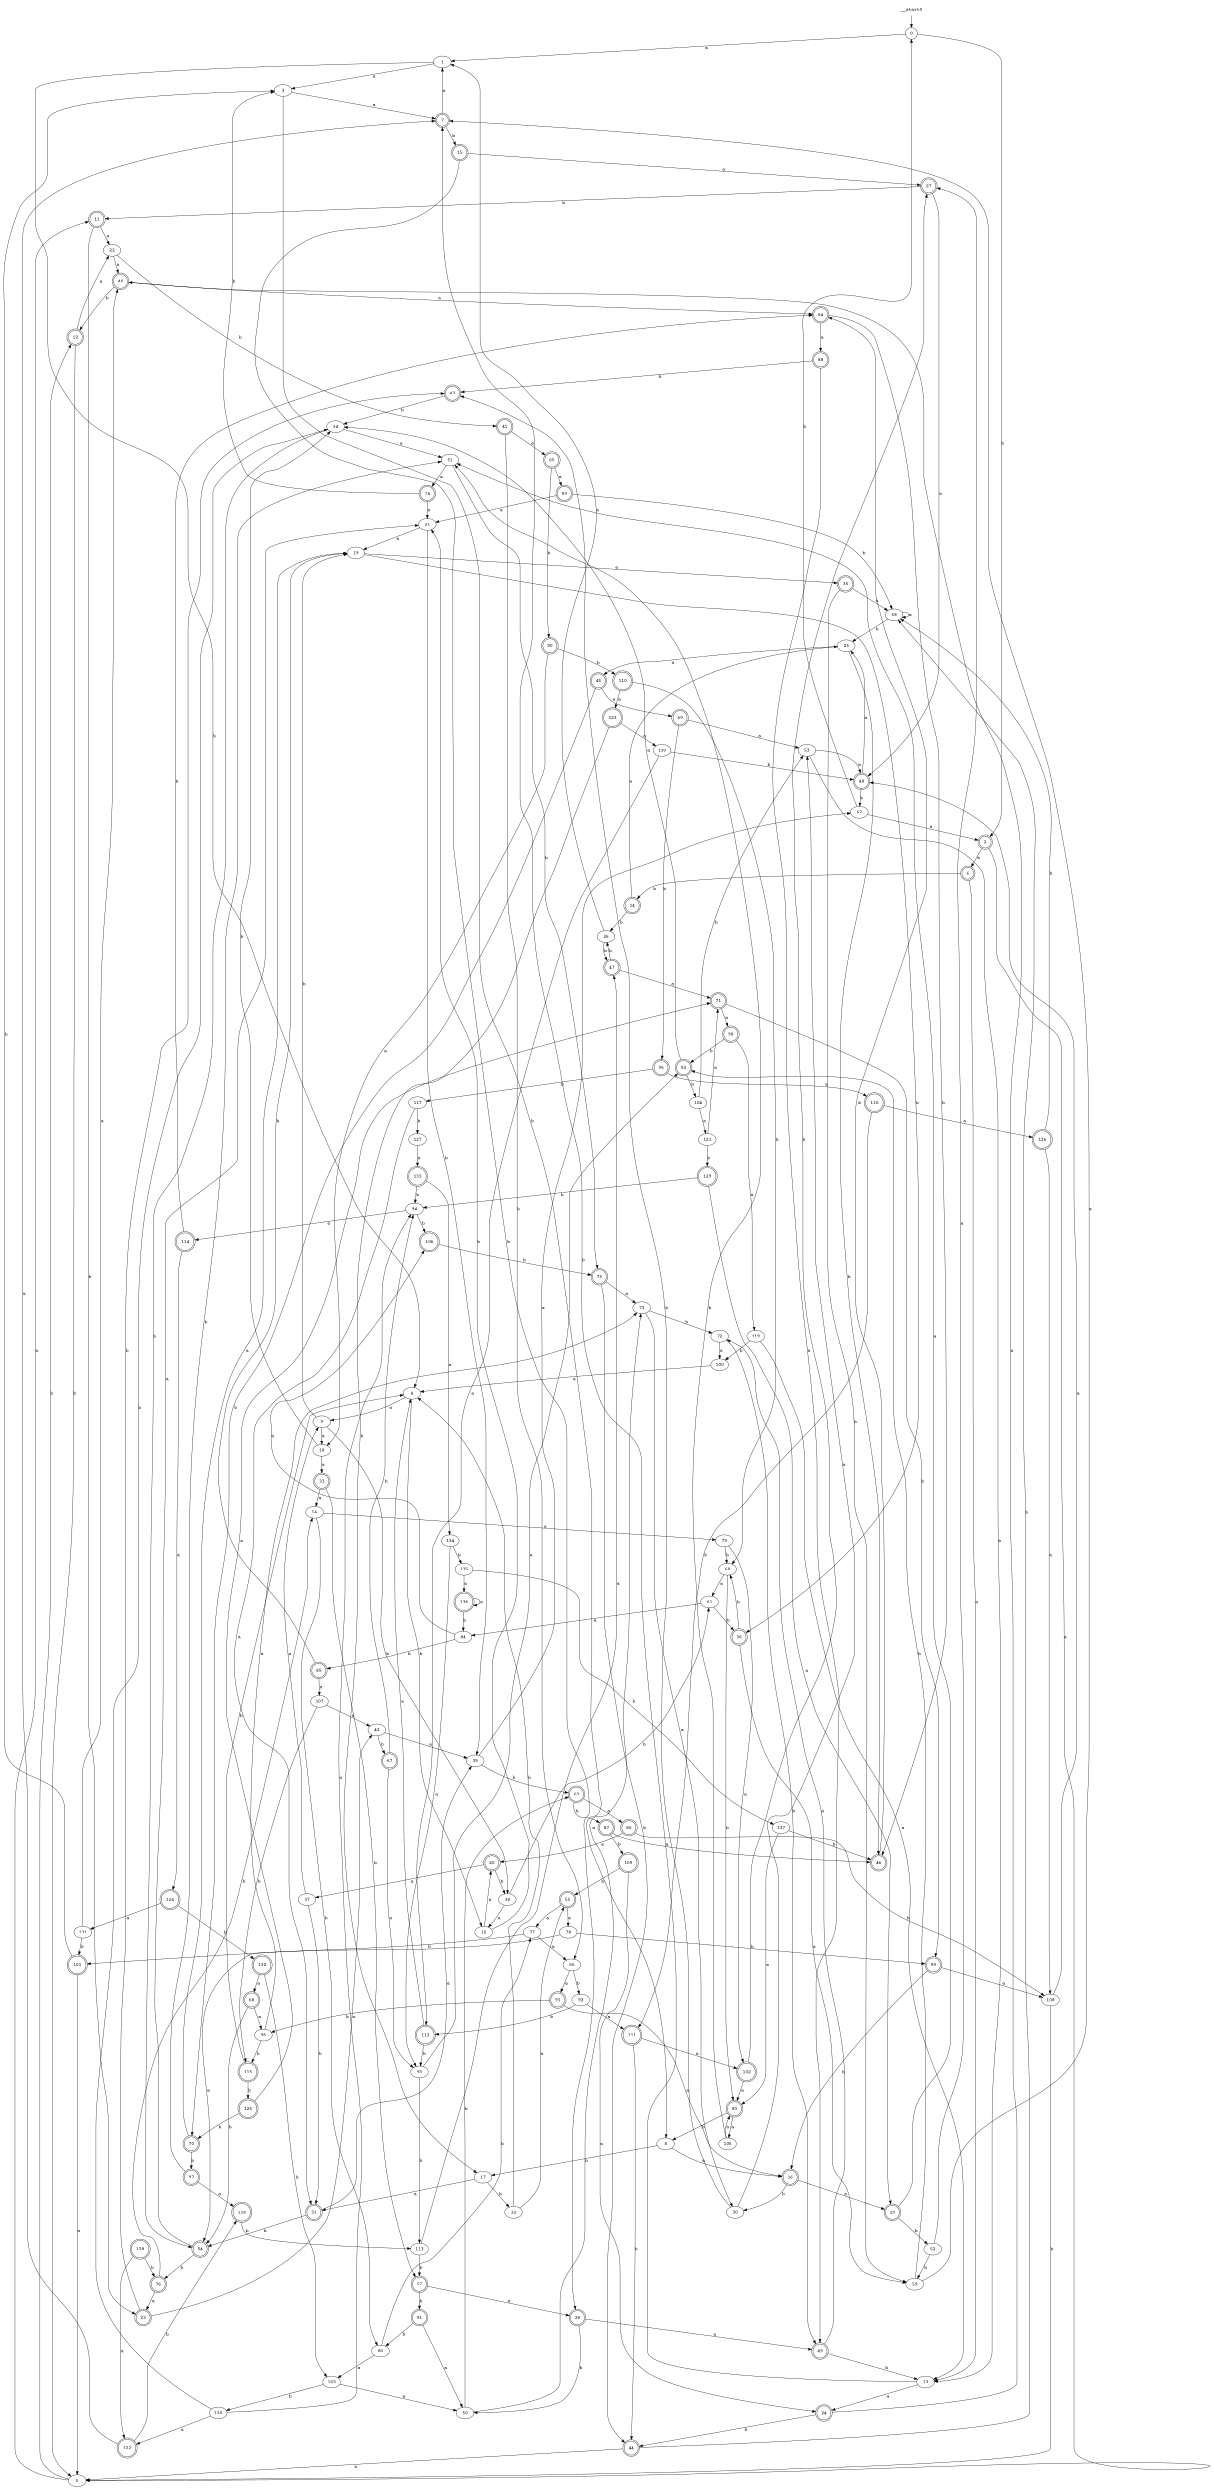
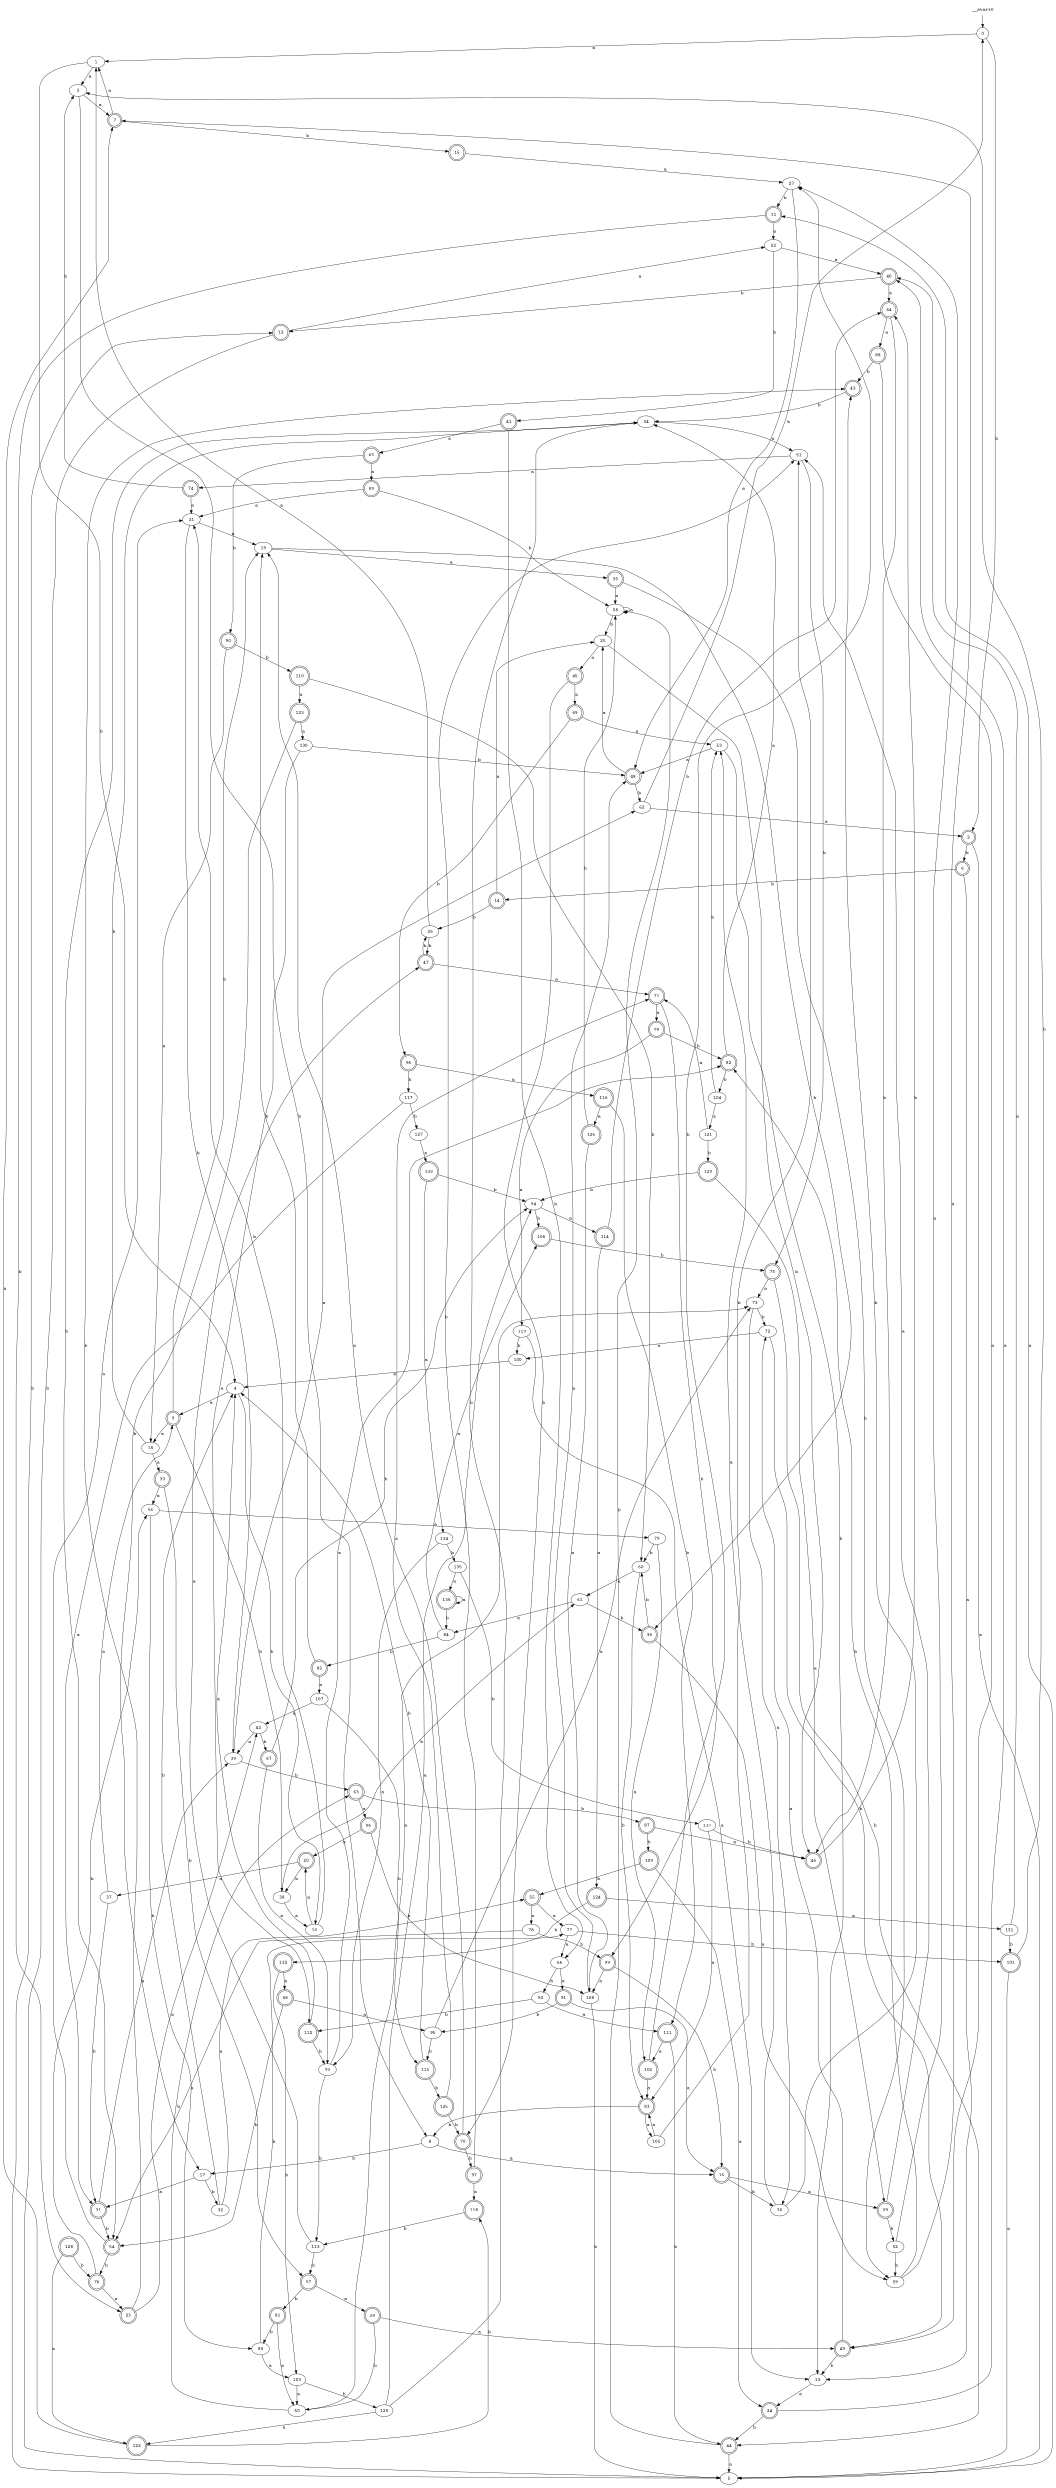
(929, 186) -> (791, 184)
(490, 1120) -> none
(591, 1373) -> none
(322, 1422) -> (173, 1418)
